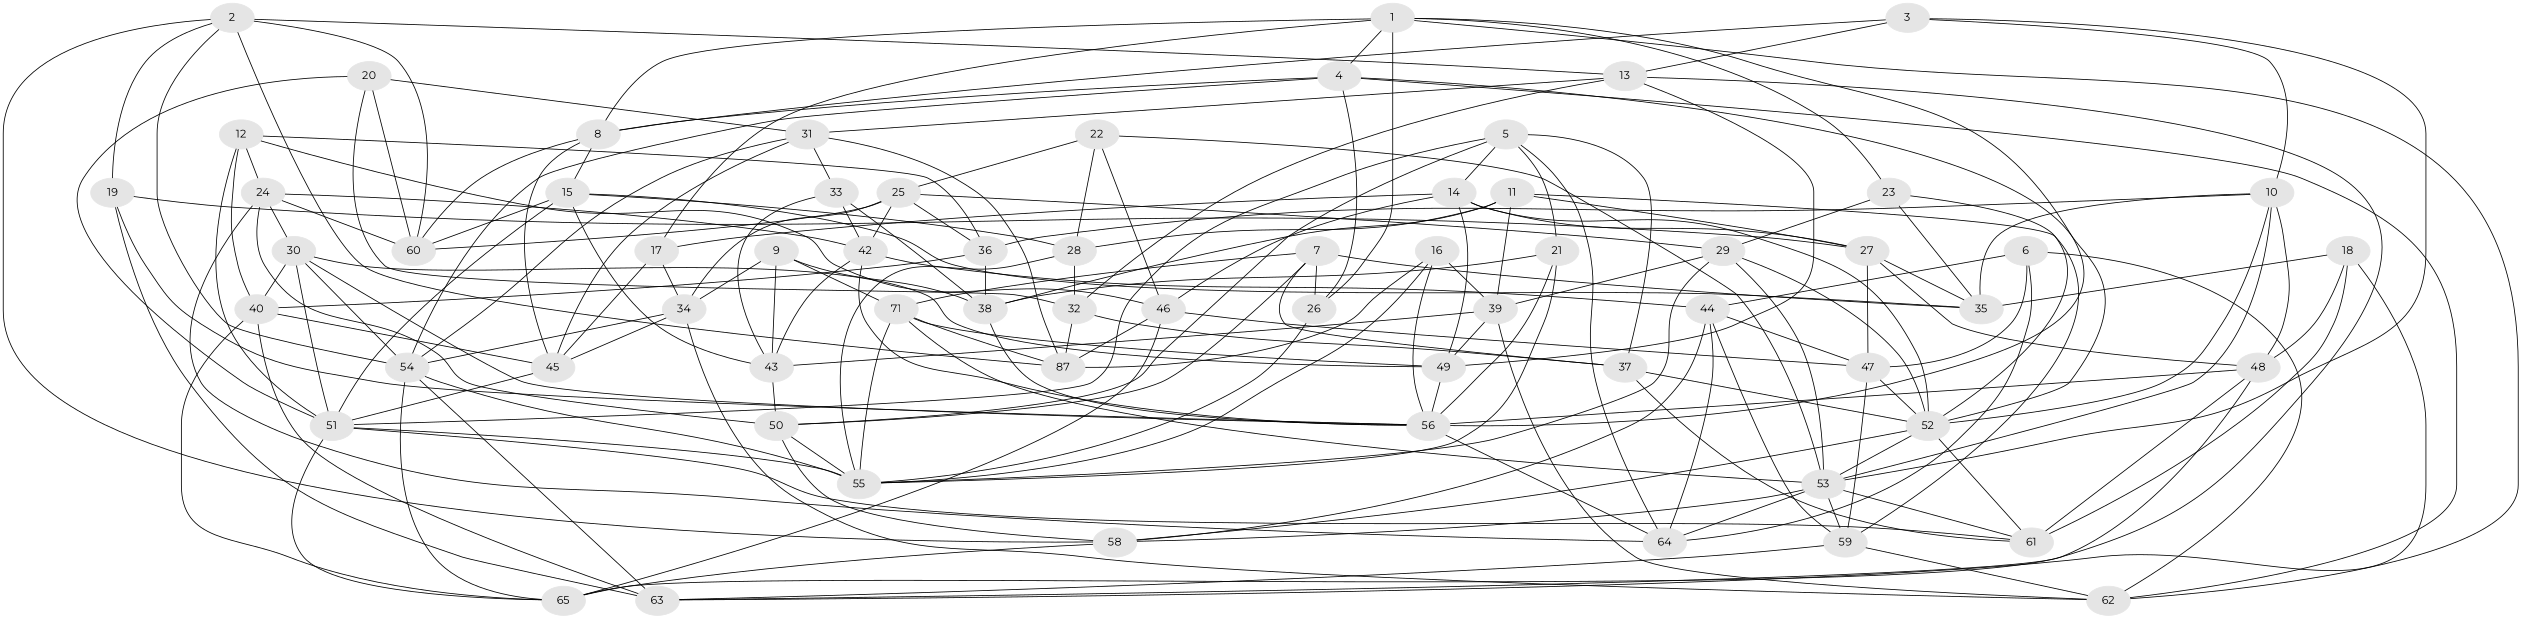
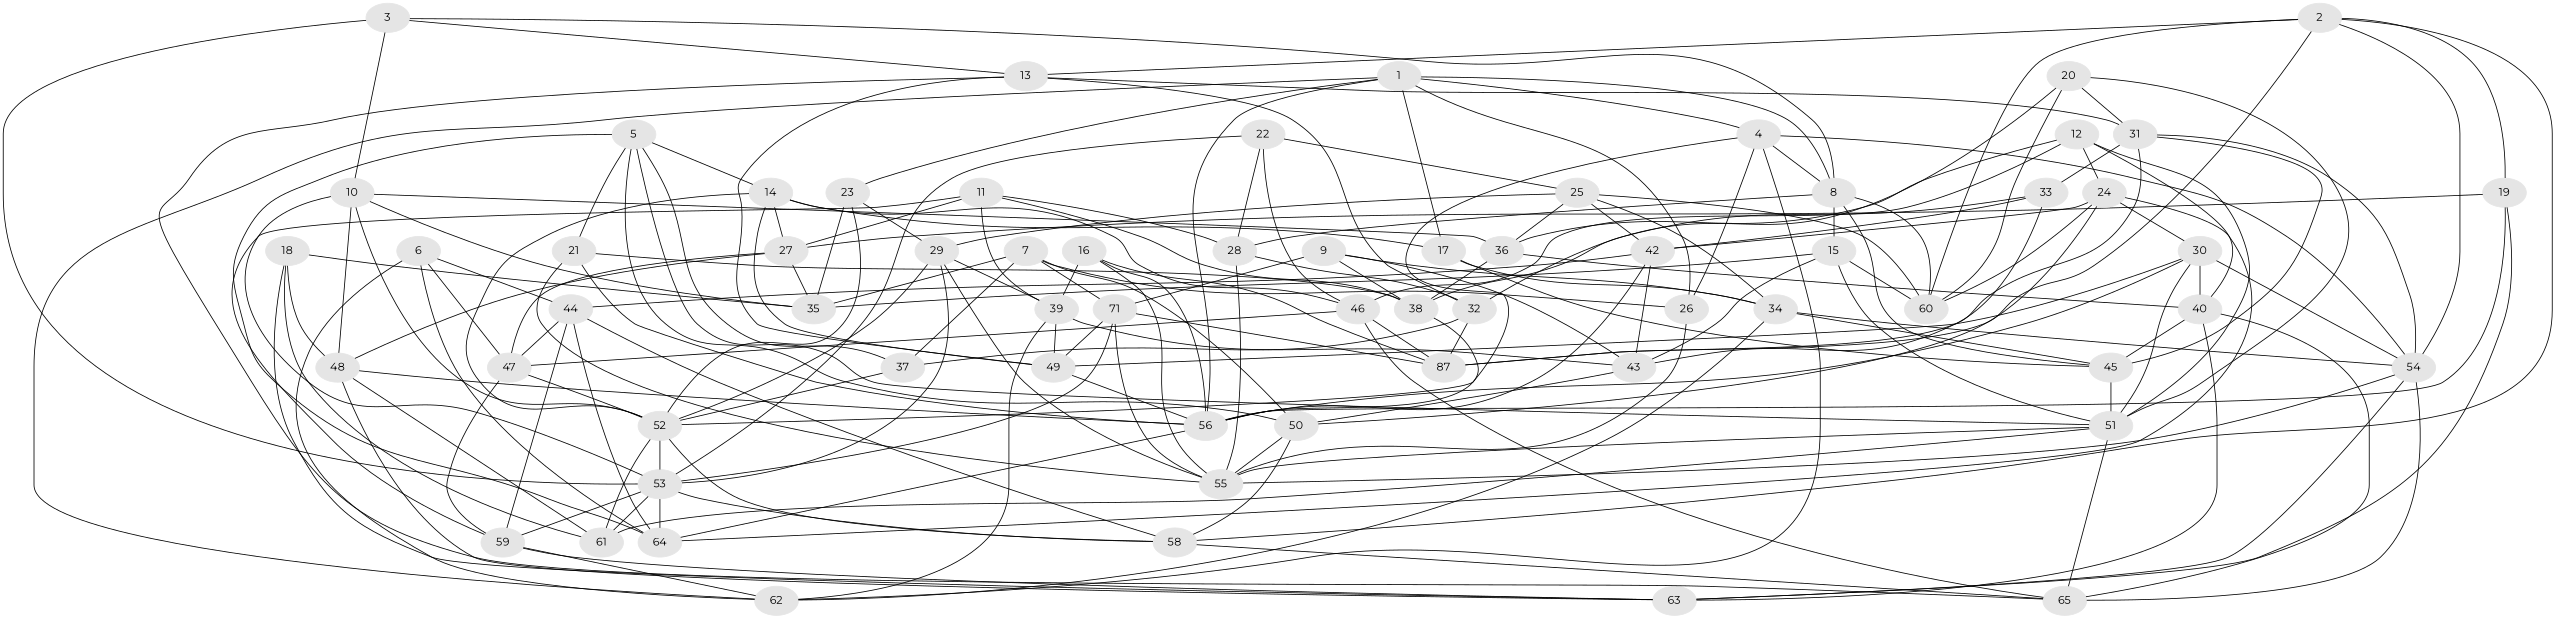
(811, 211) -> (1449, 220)
(1805, 503) -> none
